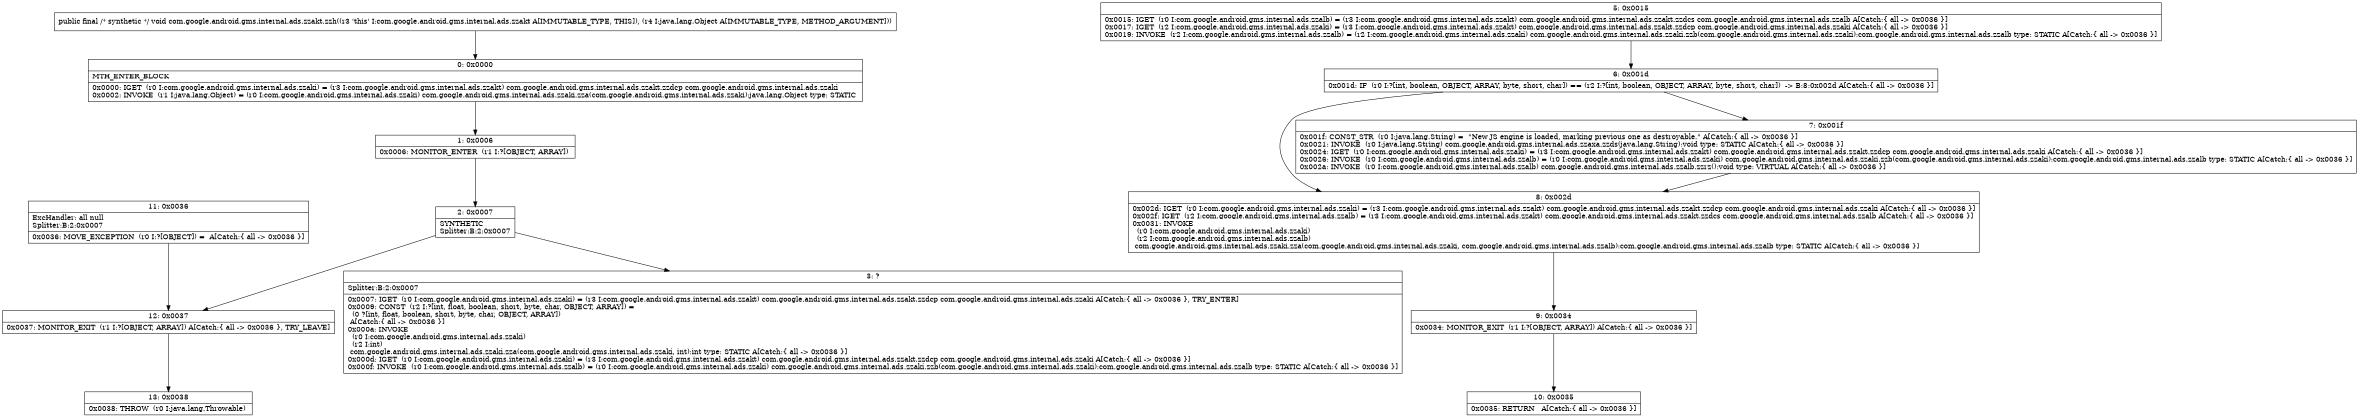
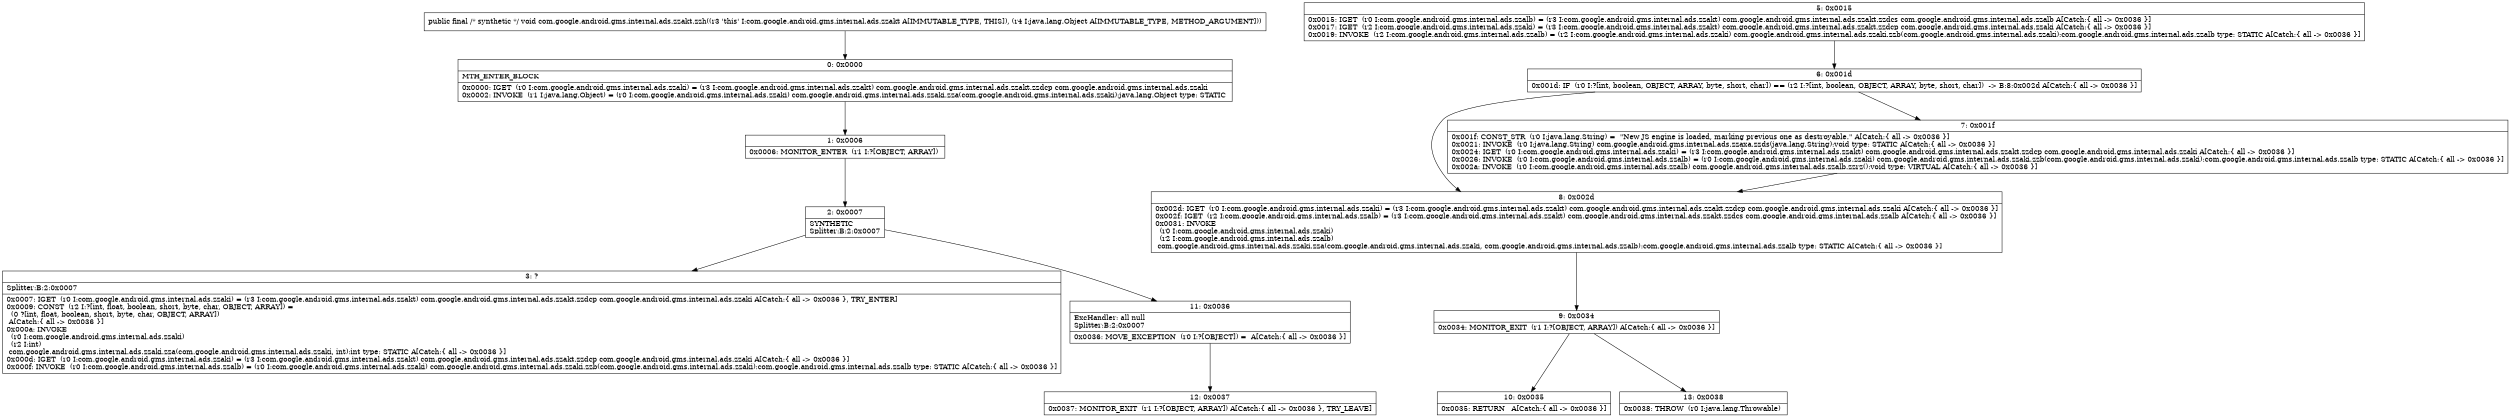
(322, 272) -> (1020, 259)
(168, 360) -> (1638, 361)
